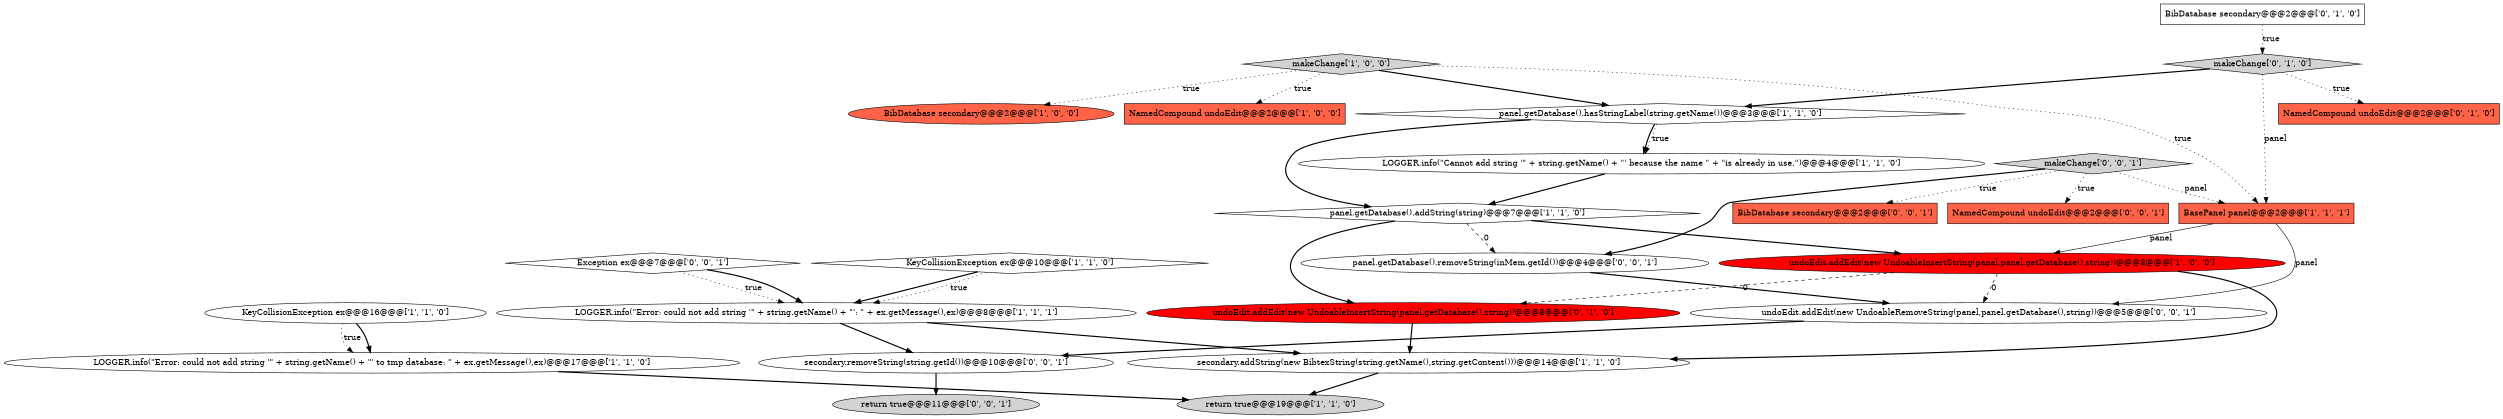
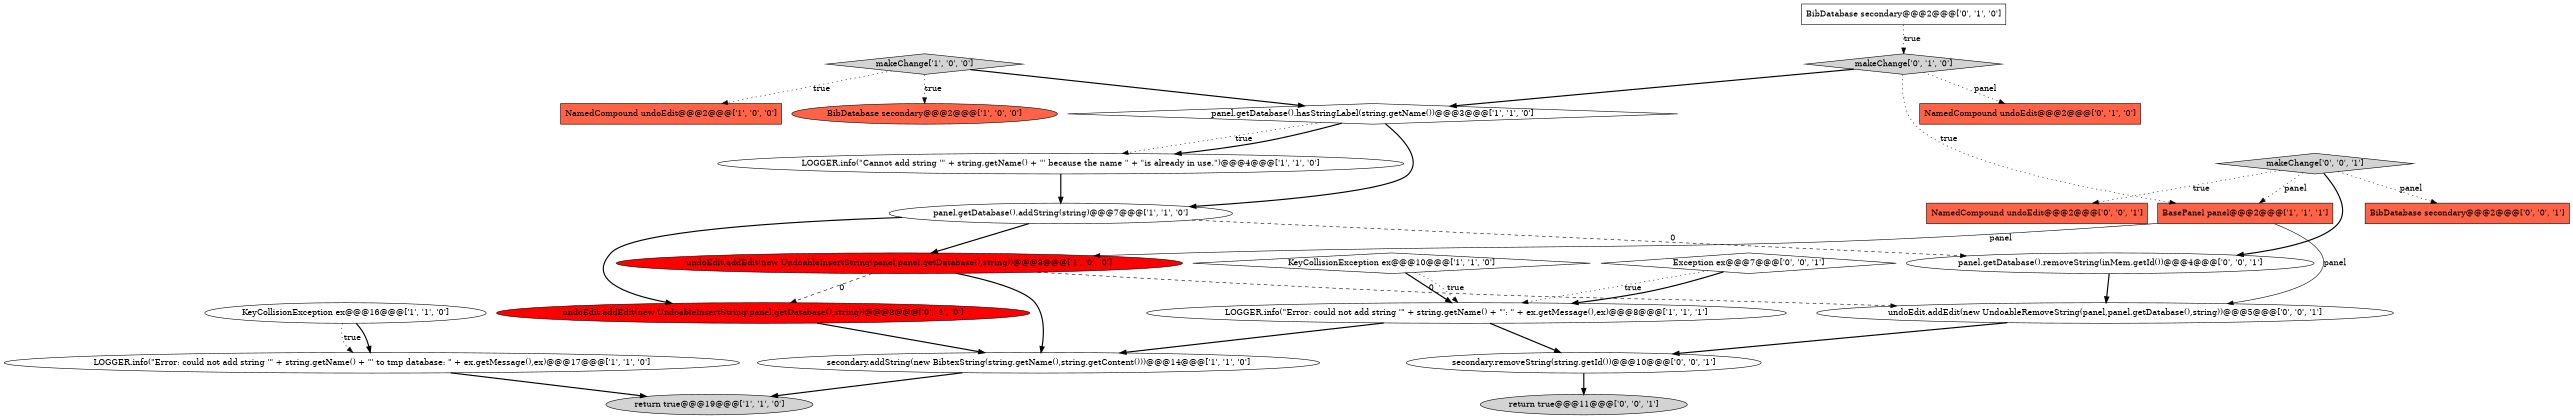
(2342, 89) -> (1985, 89)
(1851, 90) -> none
(2276, 139) -> (1949, 139)
(1988, 189) -> (2411, 189)
(1457, 213) -> (1061, 213)
